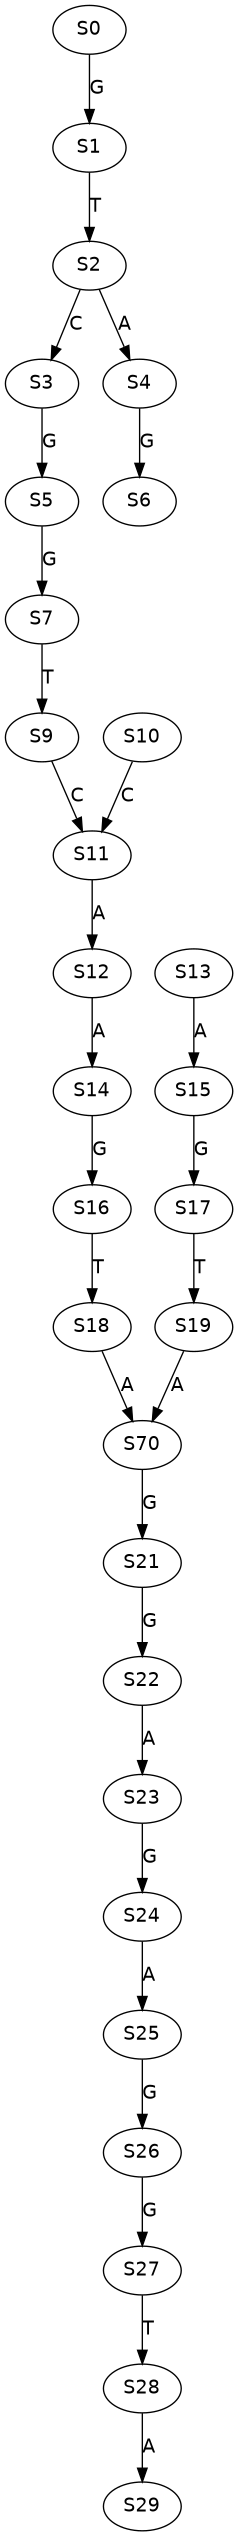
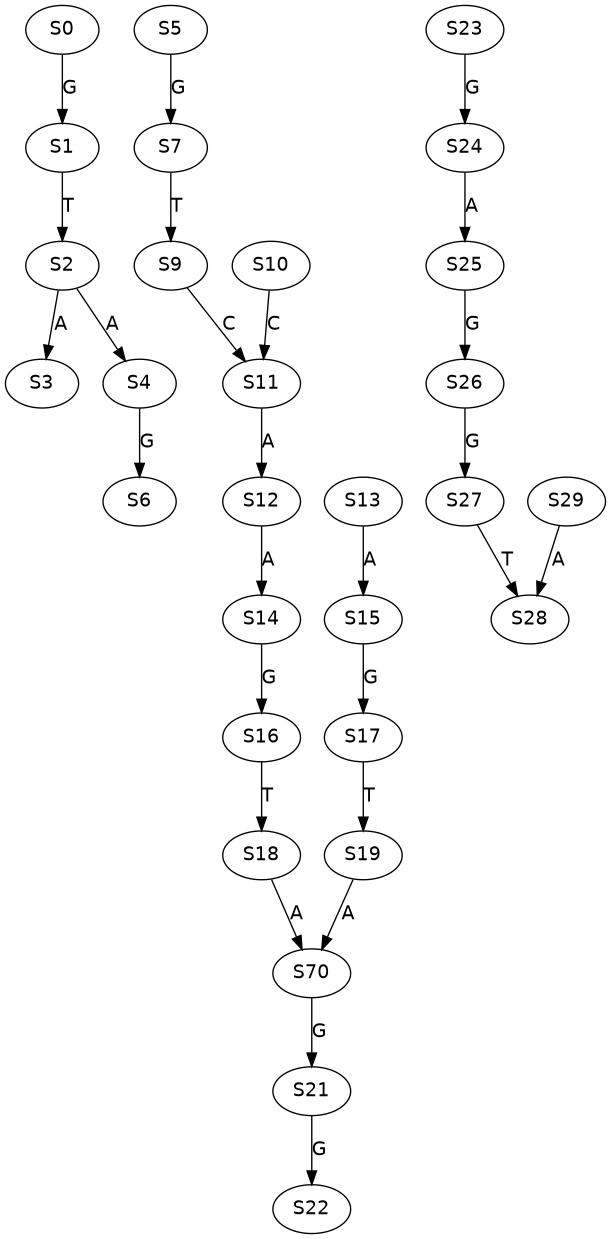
(76, 325) -> (61, 325)
(42, 436) -> none
(142, 1733) -> none
(142, 2441) -> (550, 554)
